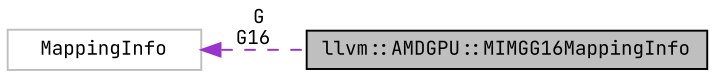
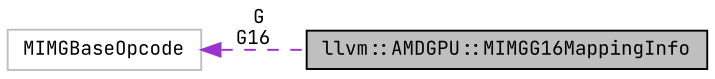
(104, 50) -> (104, 50)
